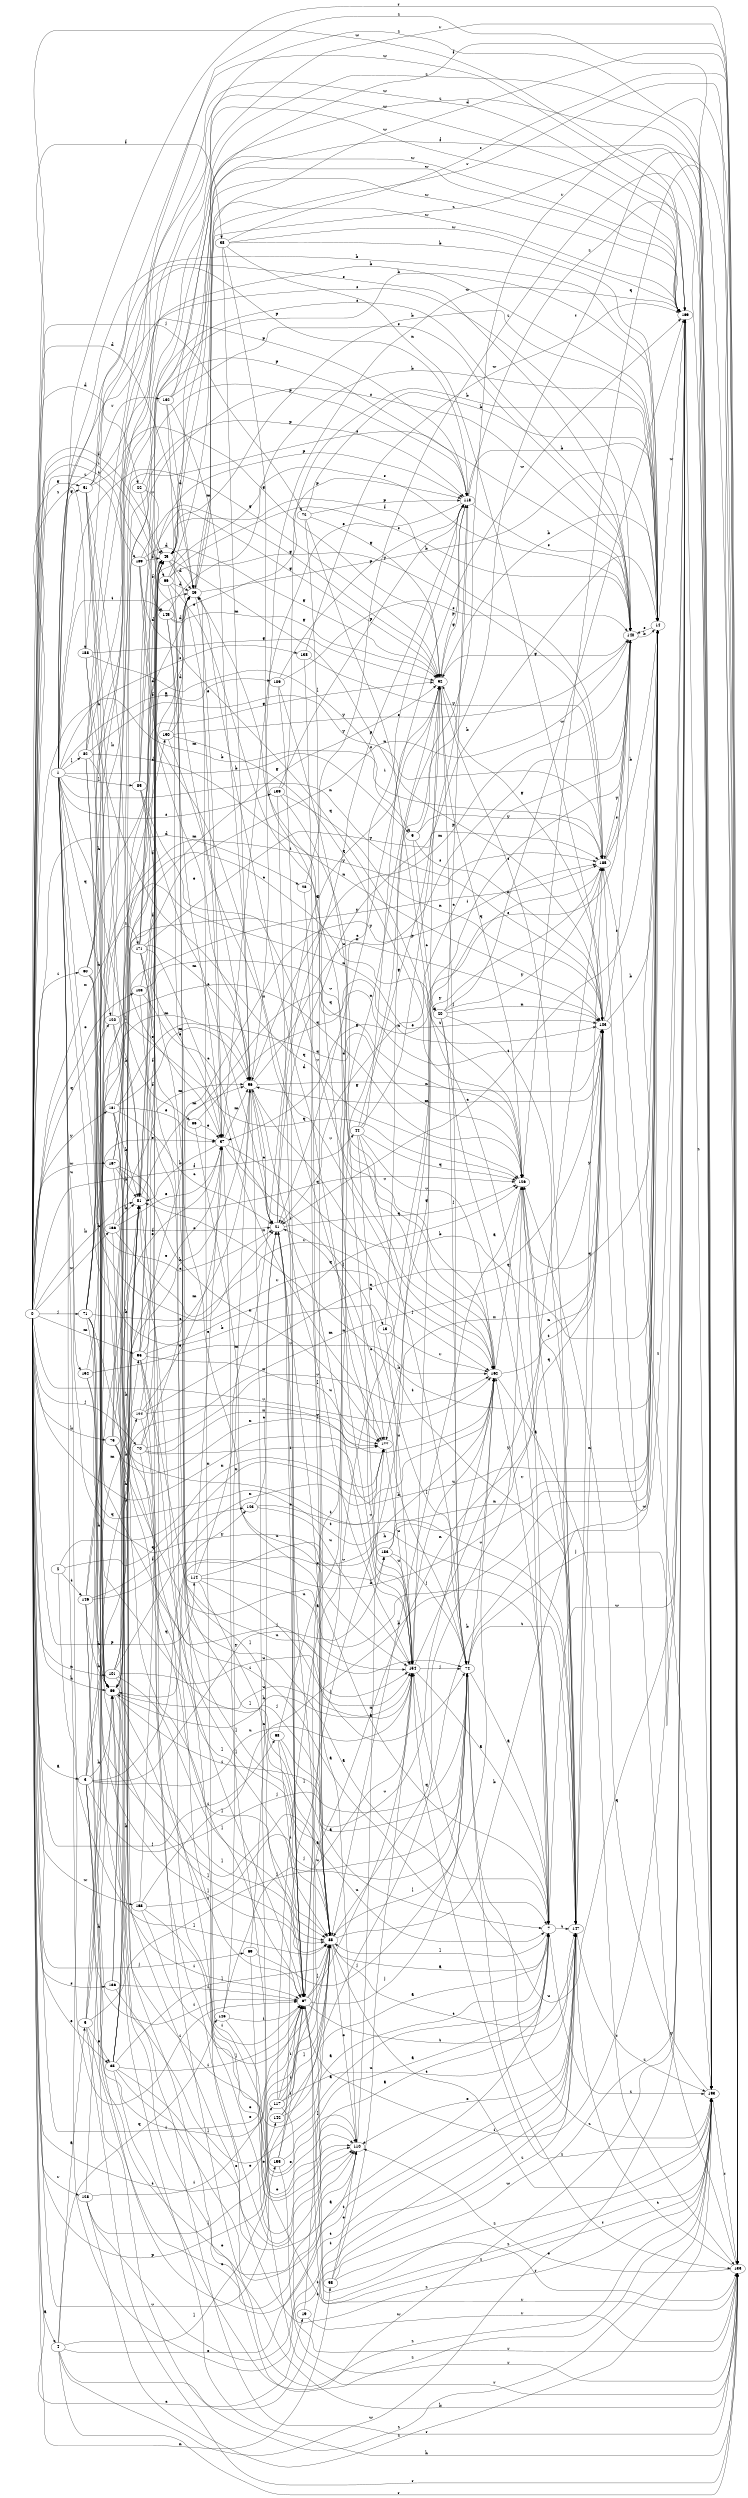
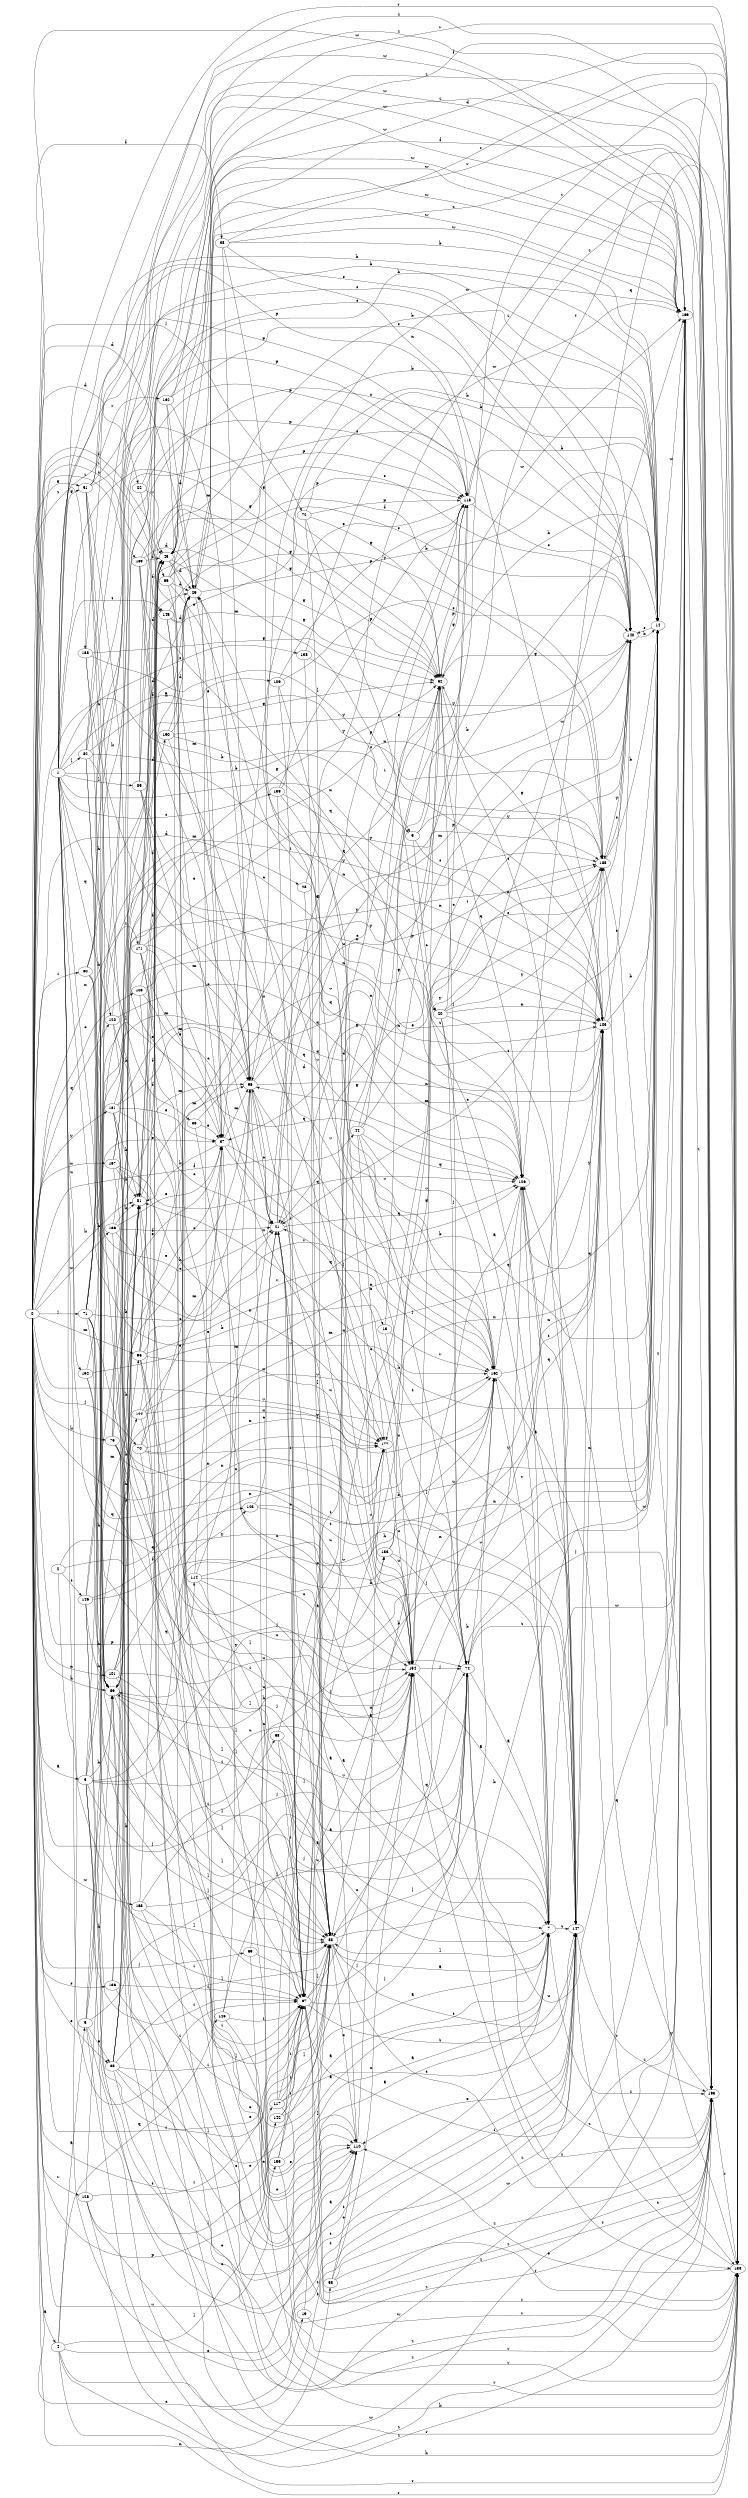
(427, 1677) -> (379, 1774)
